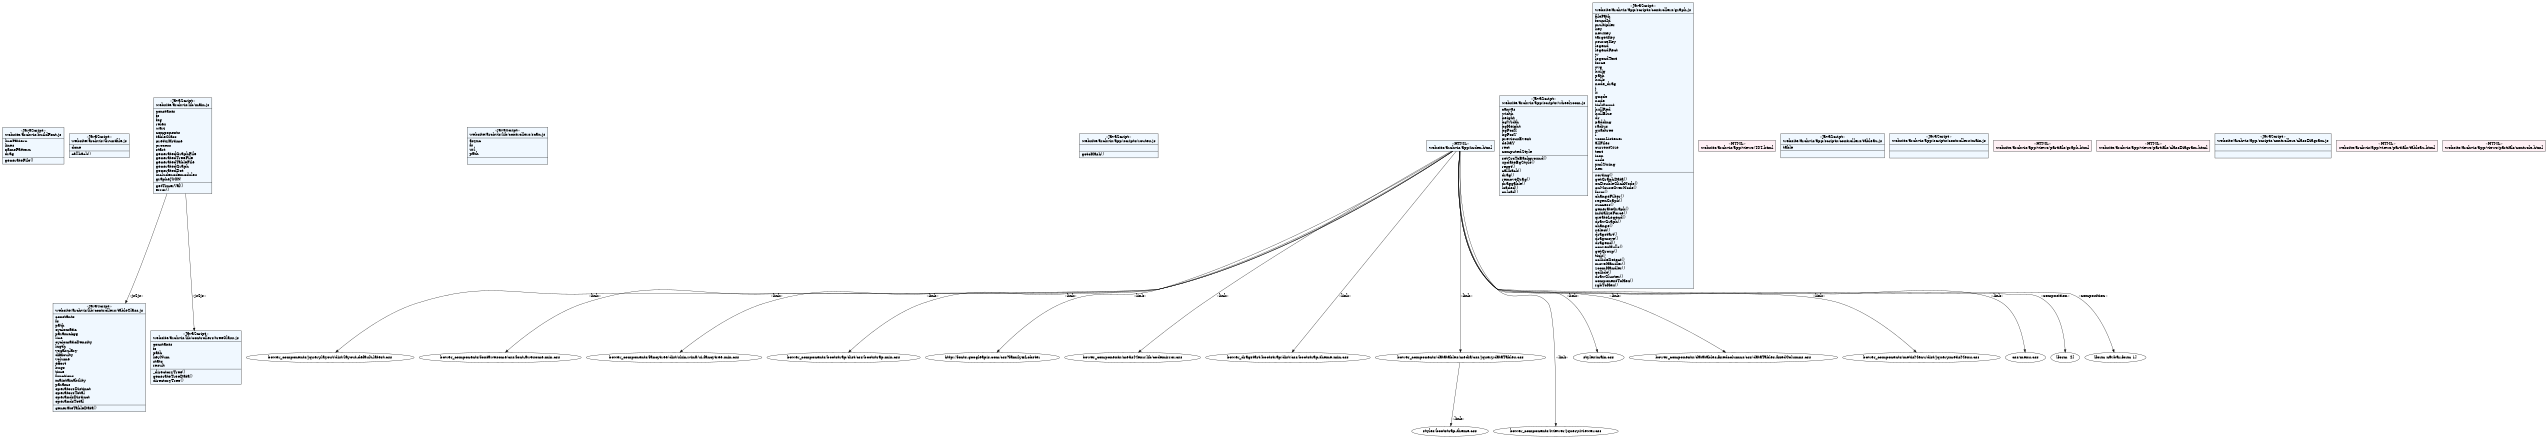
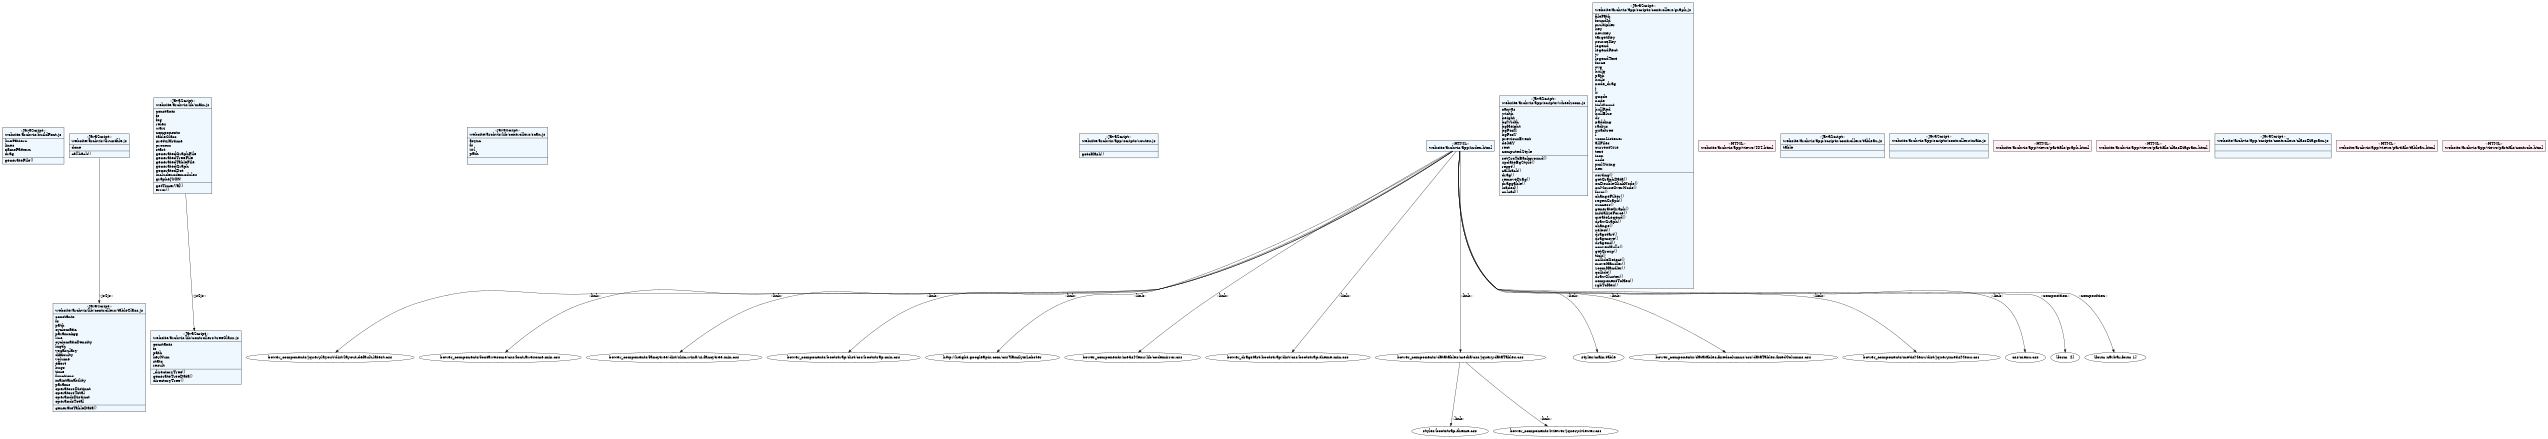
(148, 248) -> (99, 229)
(1510, 296) -> (1505, 395)
(992, 358) -> (992, 358)
(1599, 358) -> (1599, 358)
